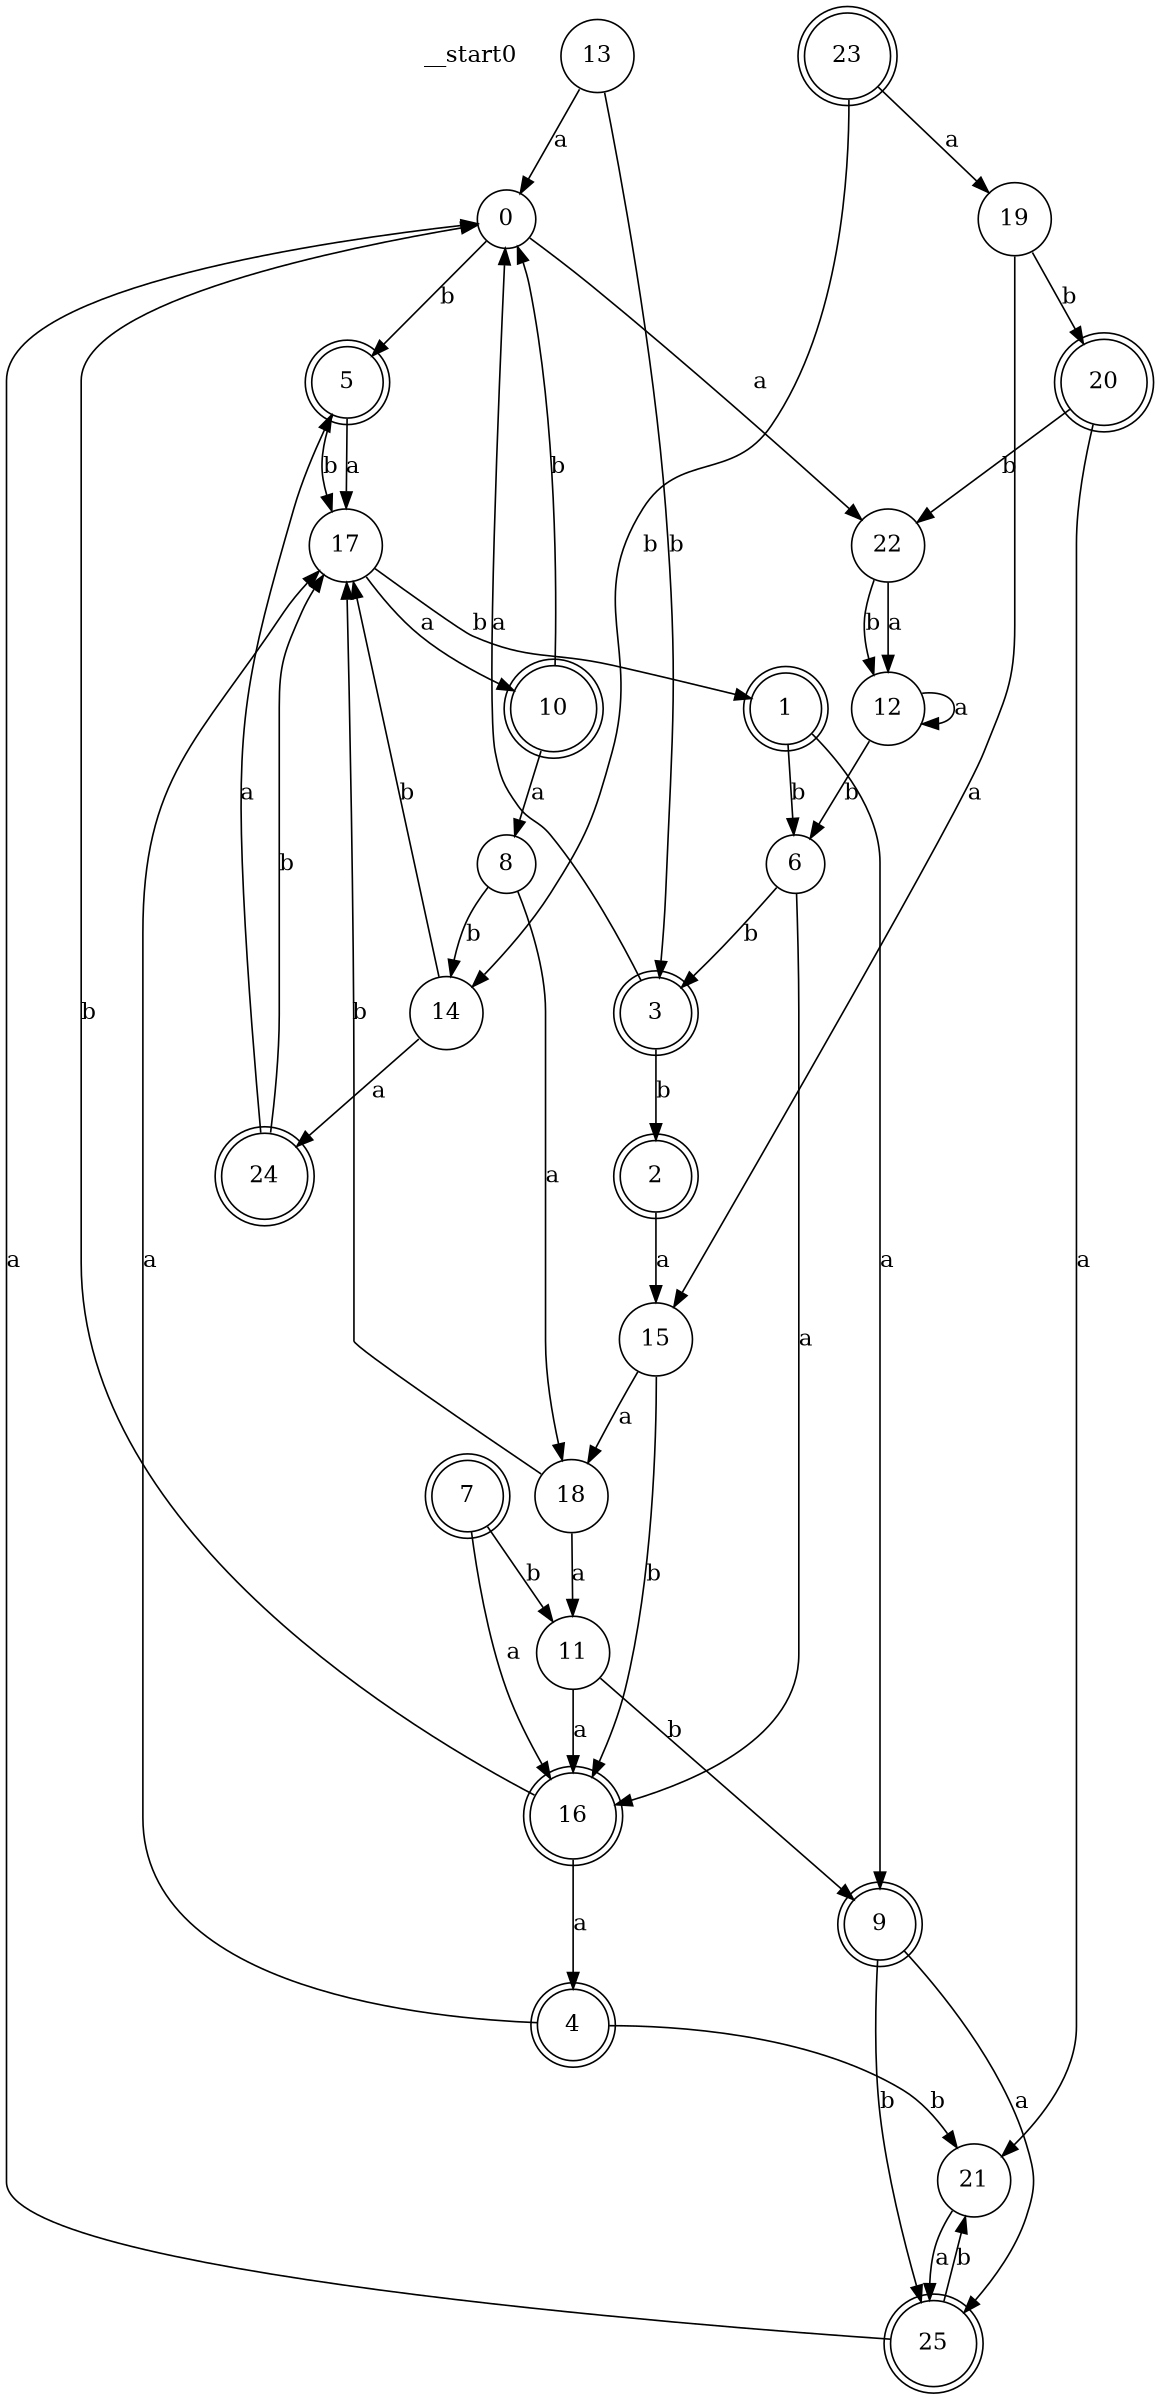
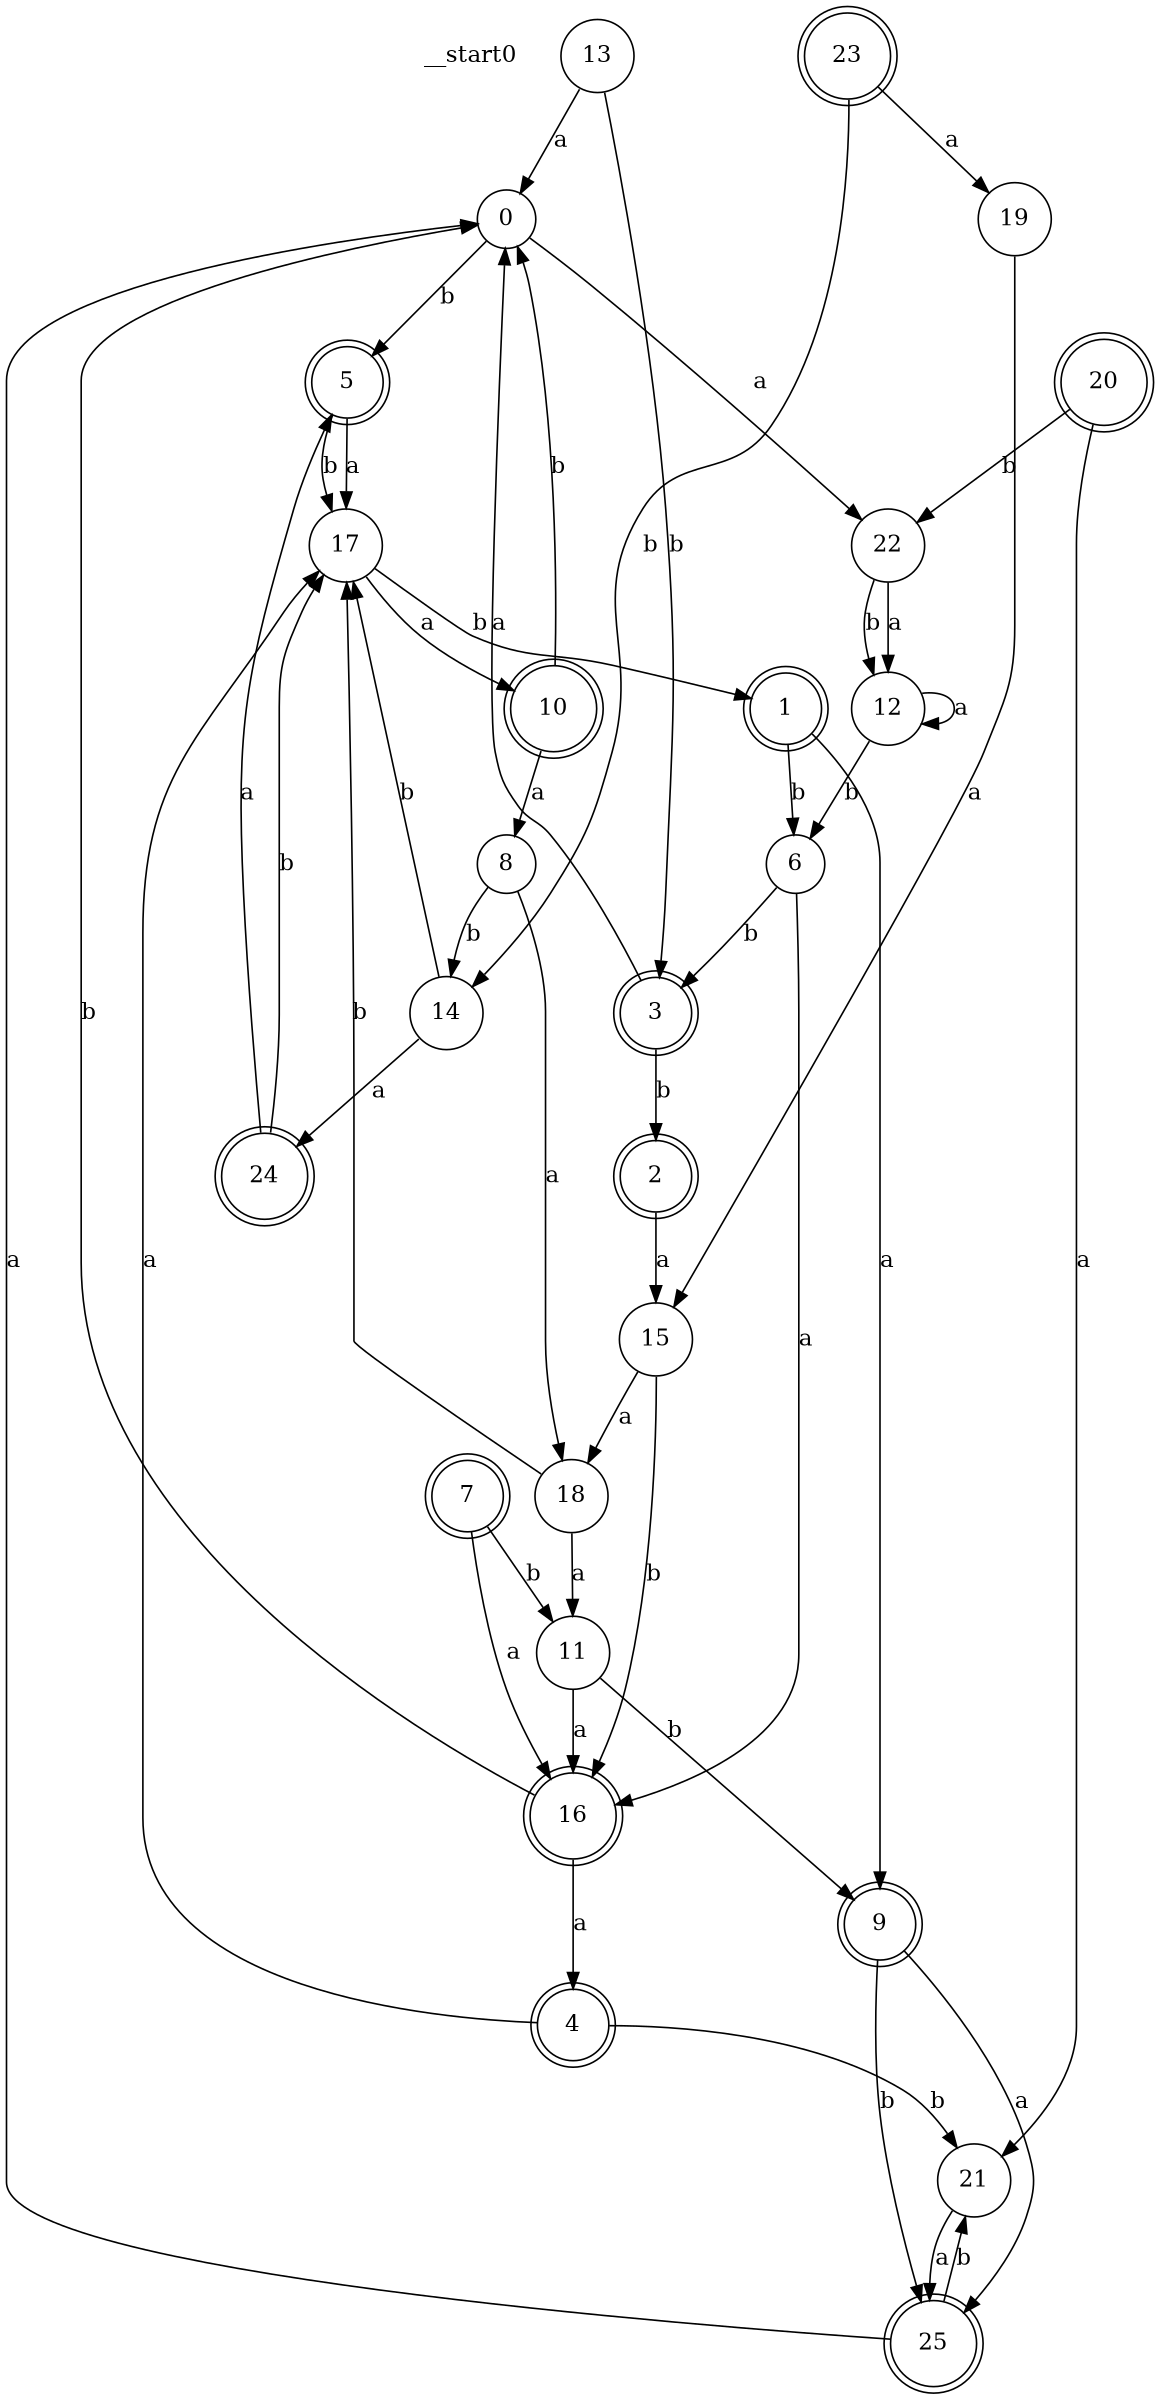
(1054, 291) -> none
